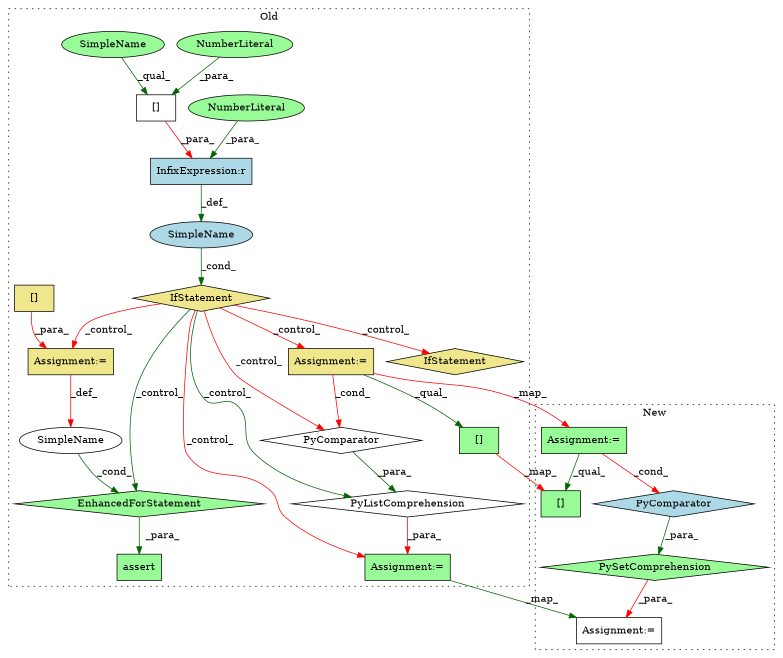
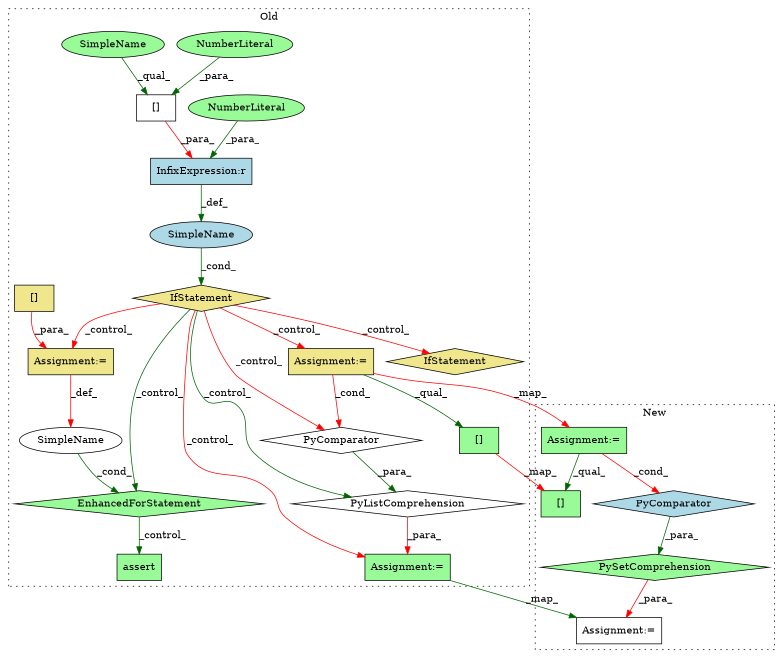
(163, 536) -> (163, 536)
